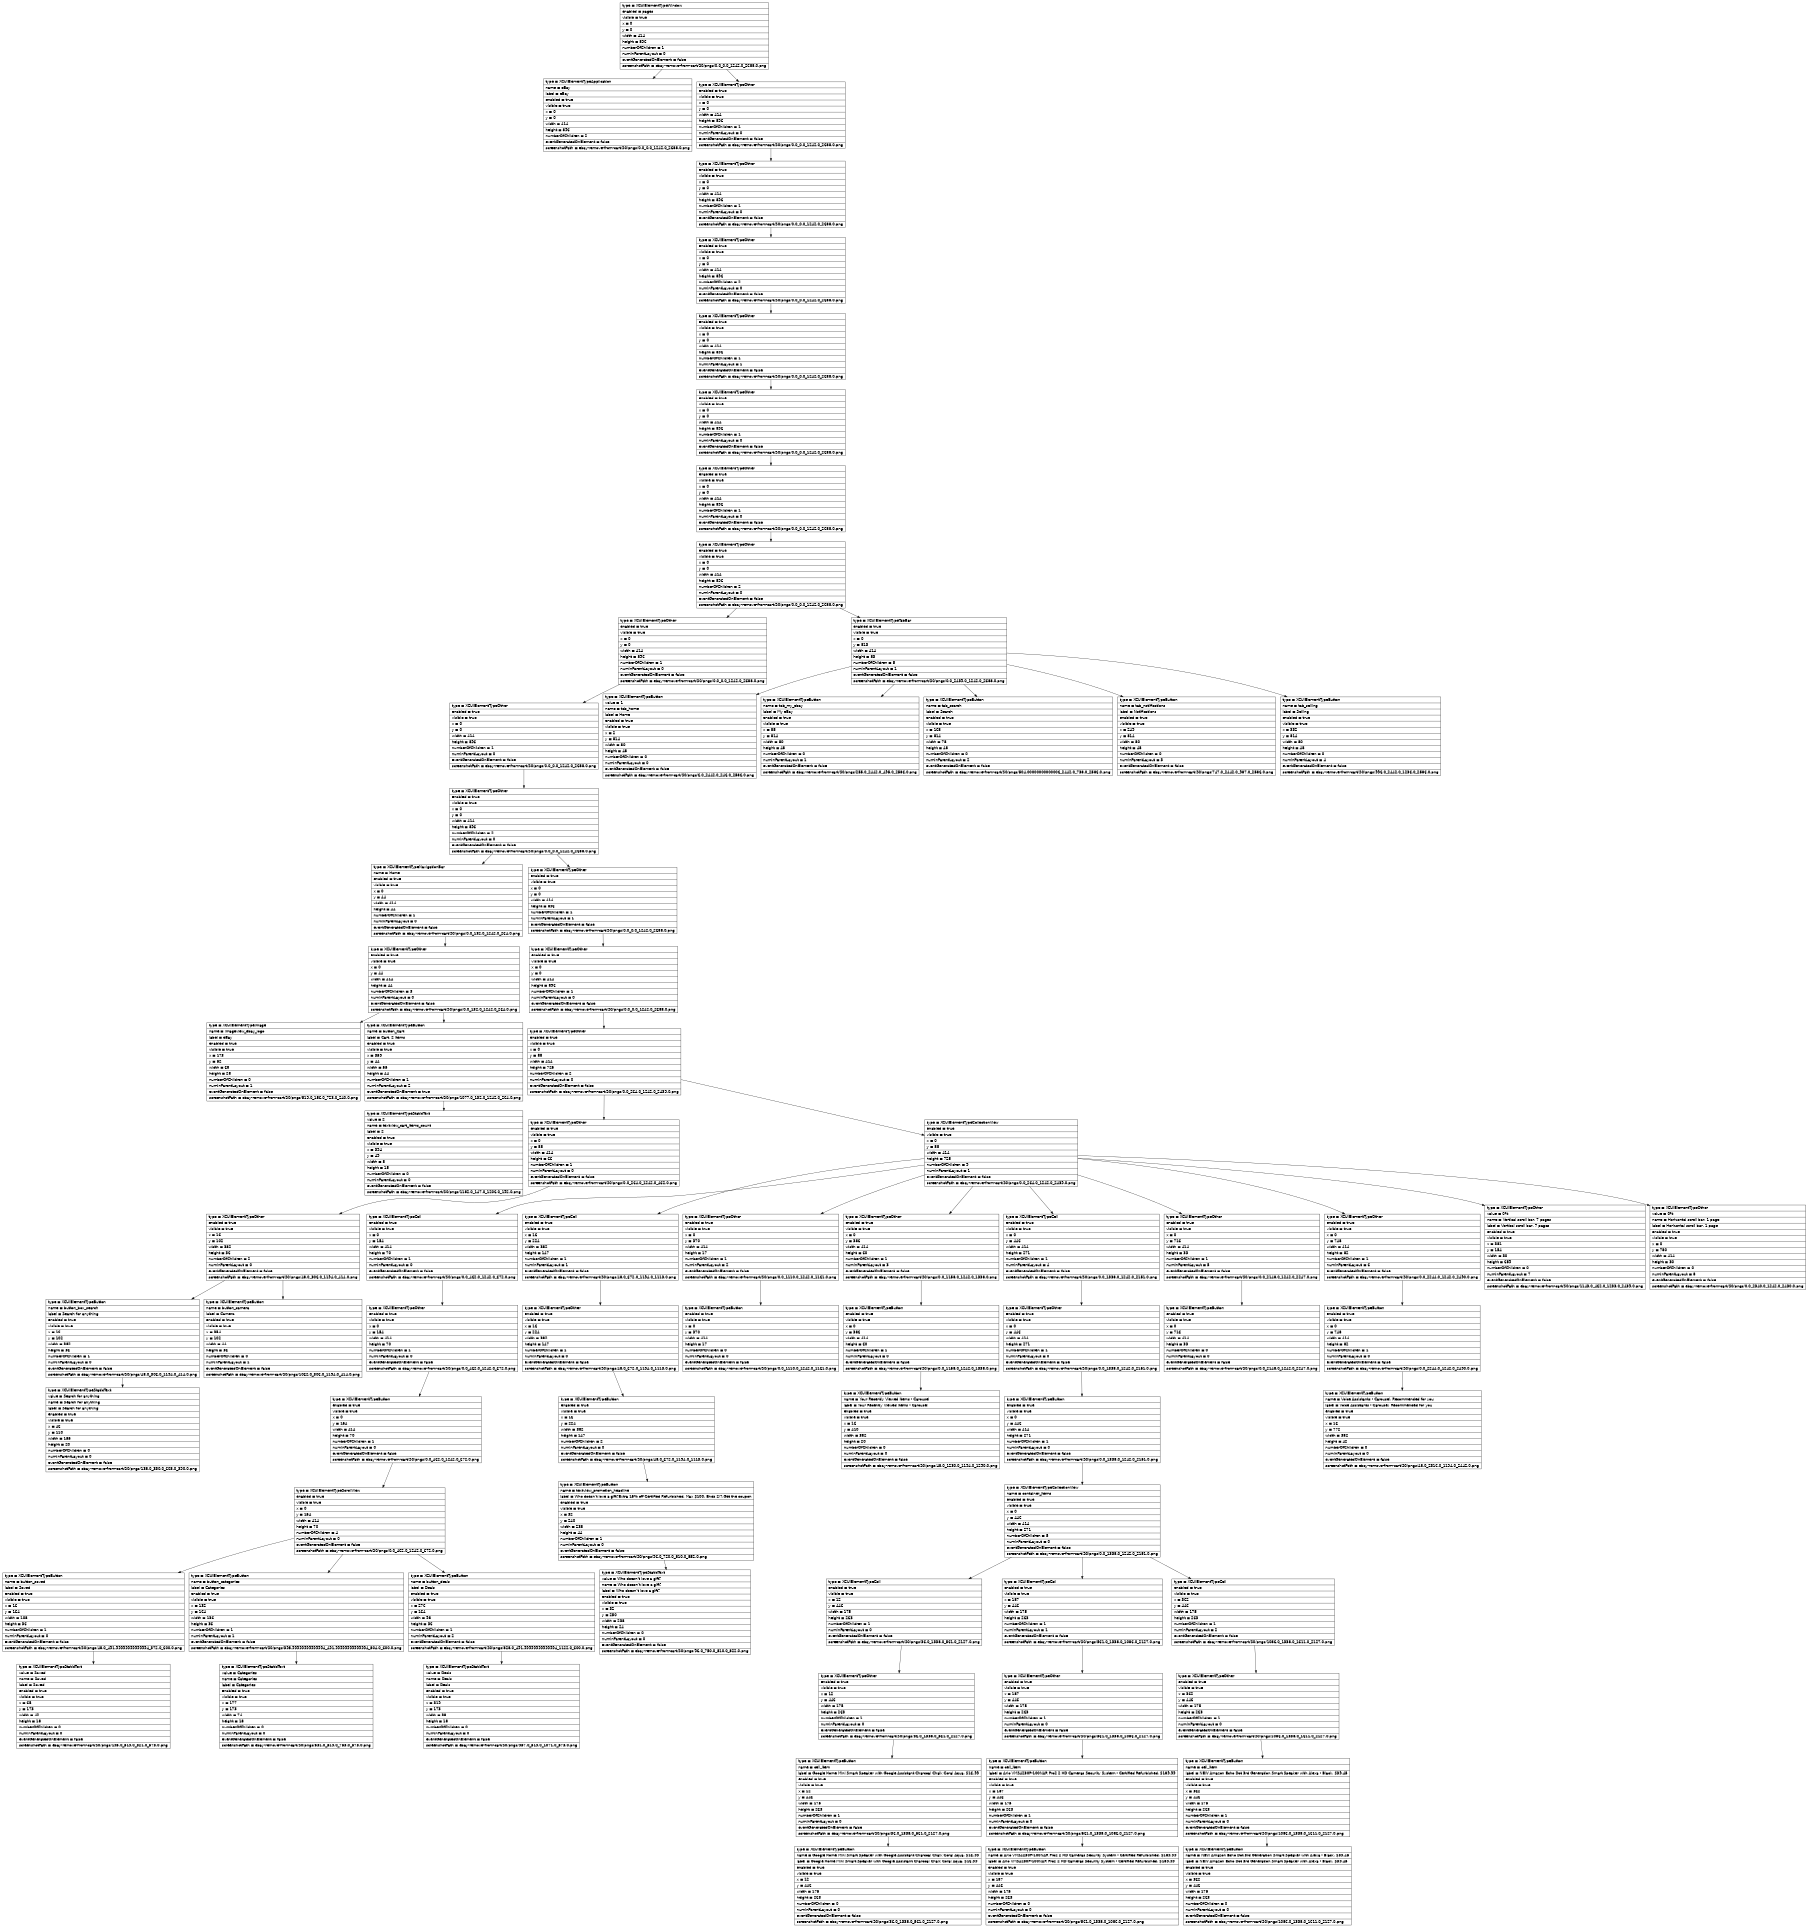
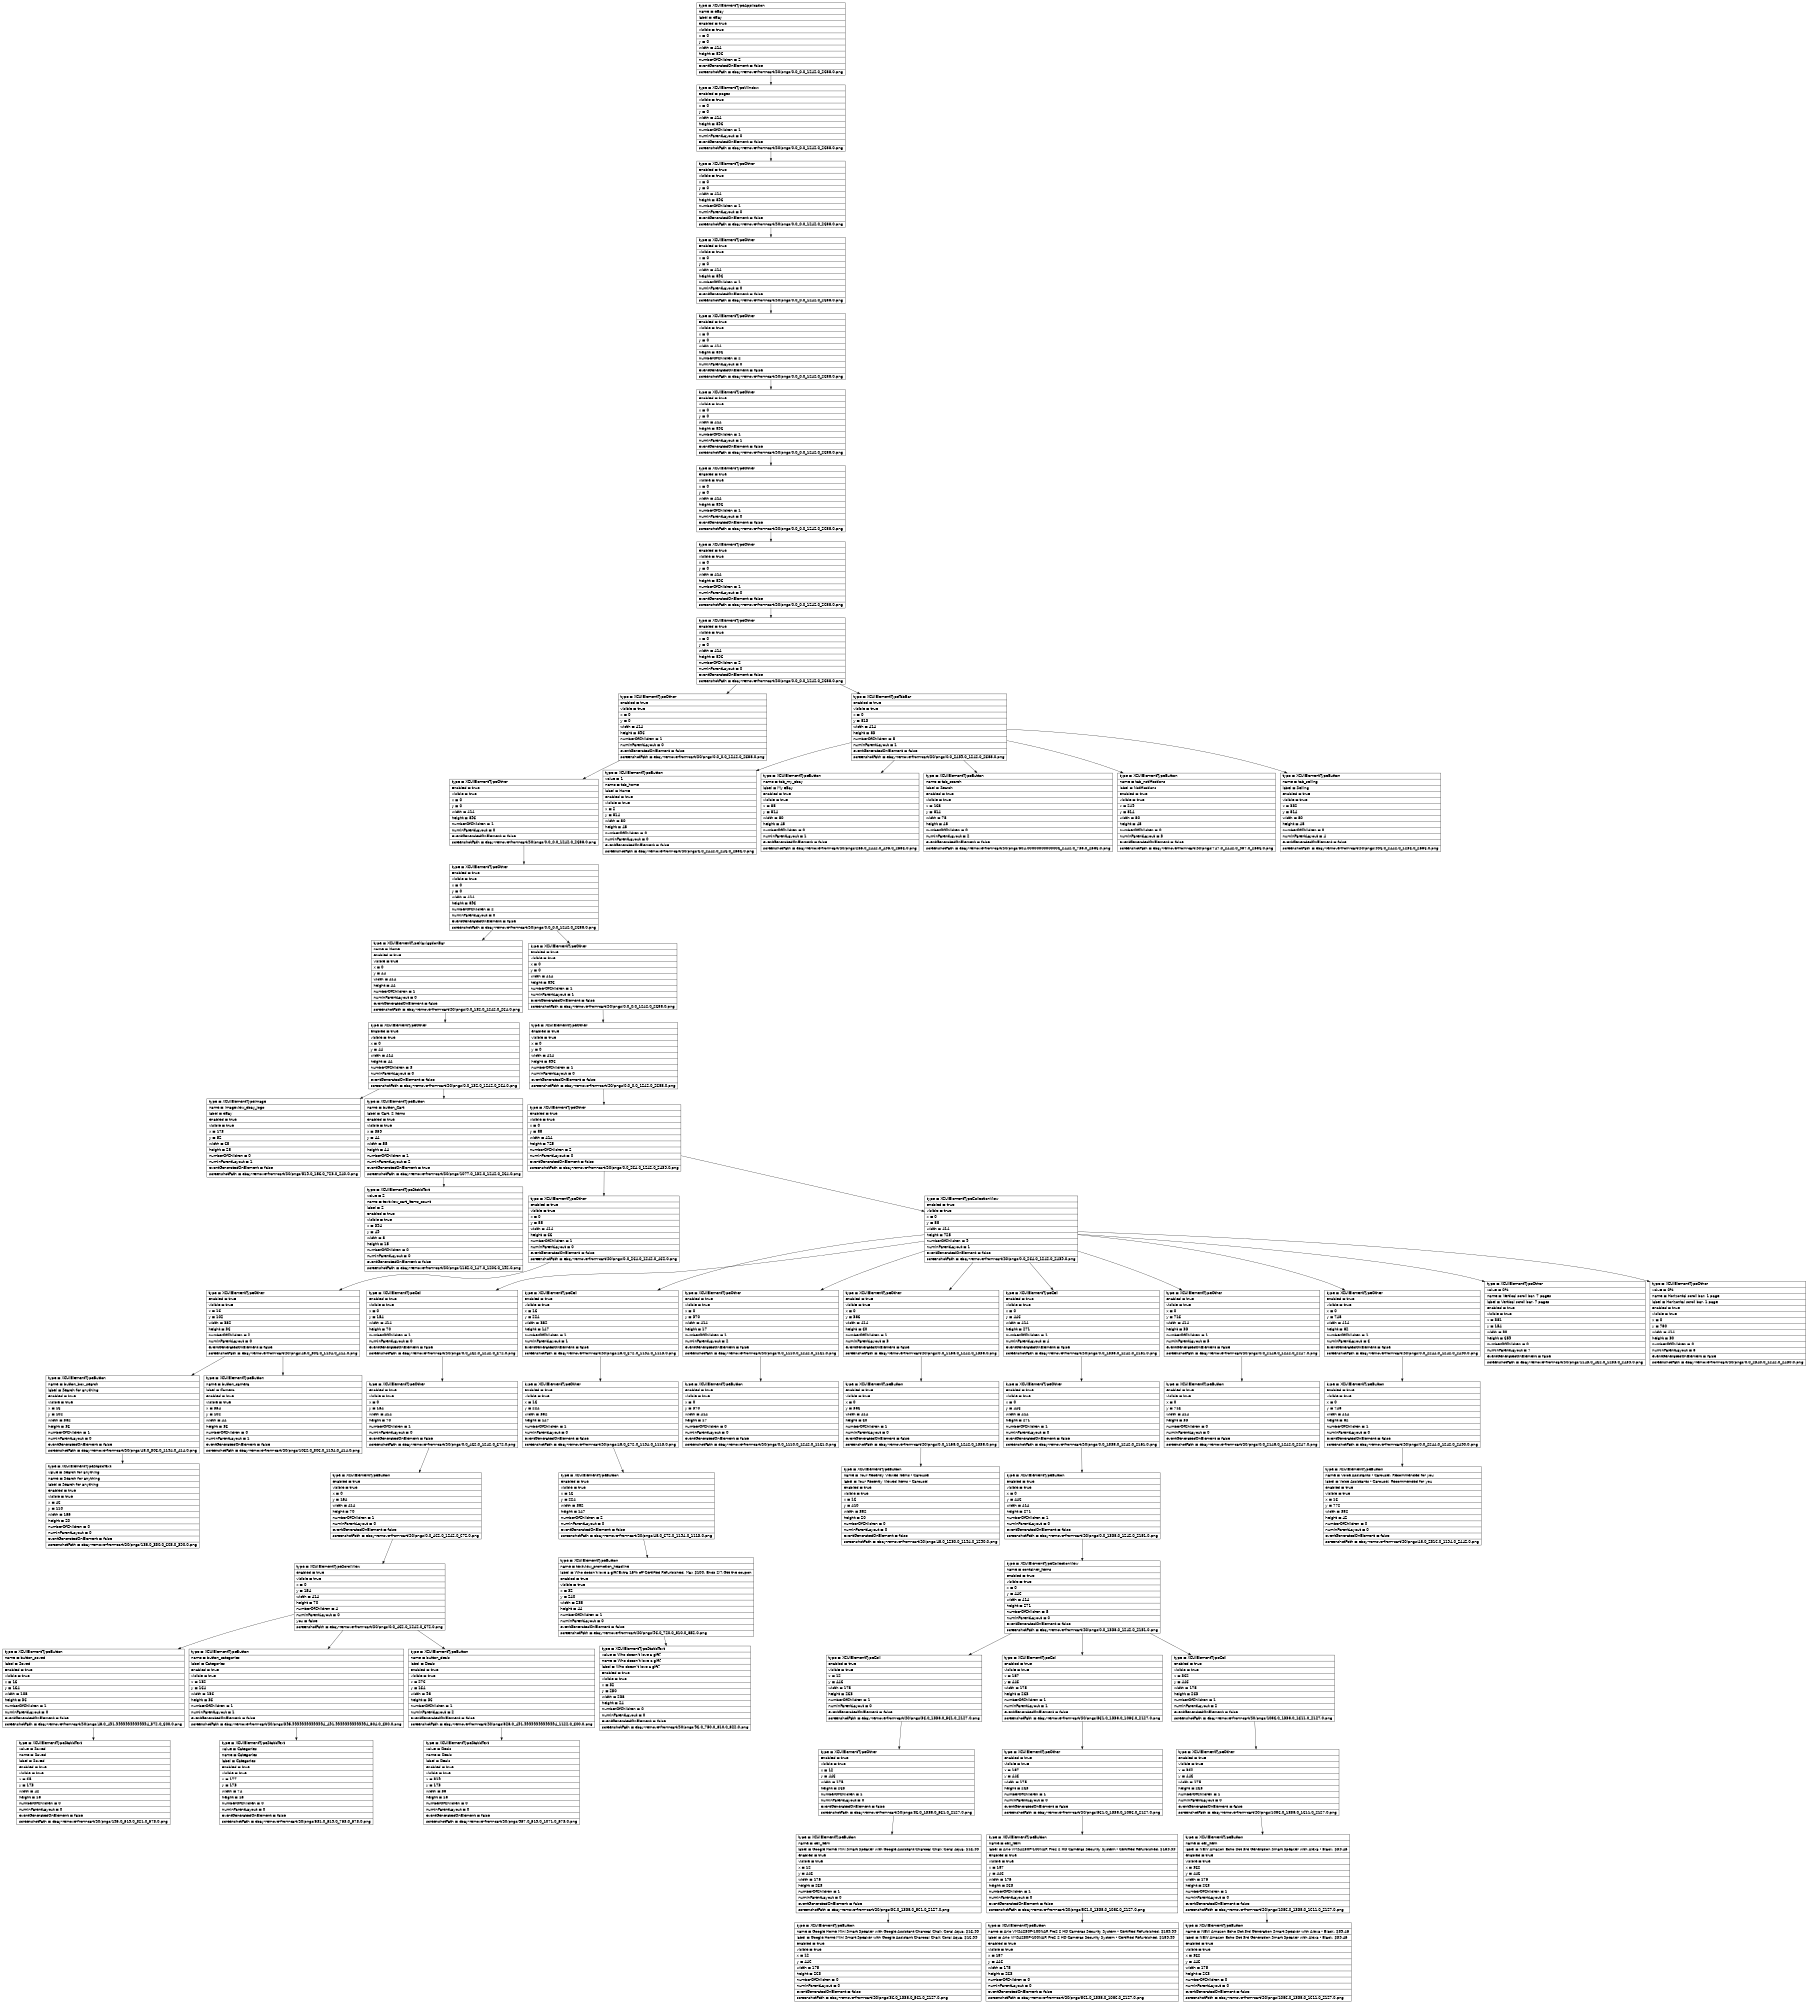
(658, 73) -> (771, 79)
(329, 1545) -> (307, 1621)
